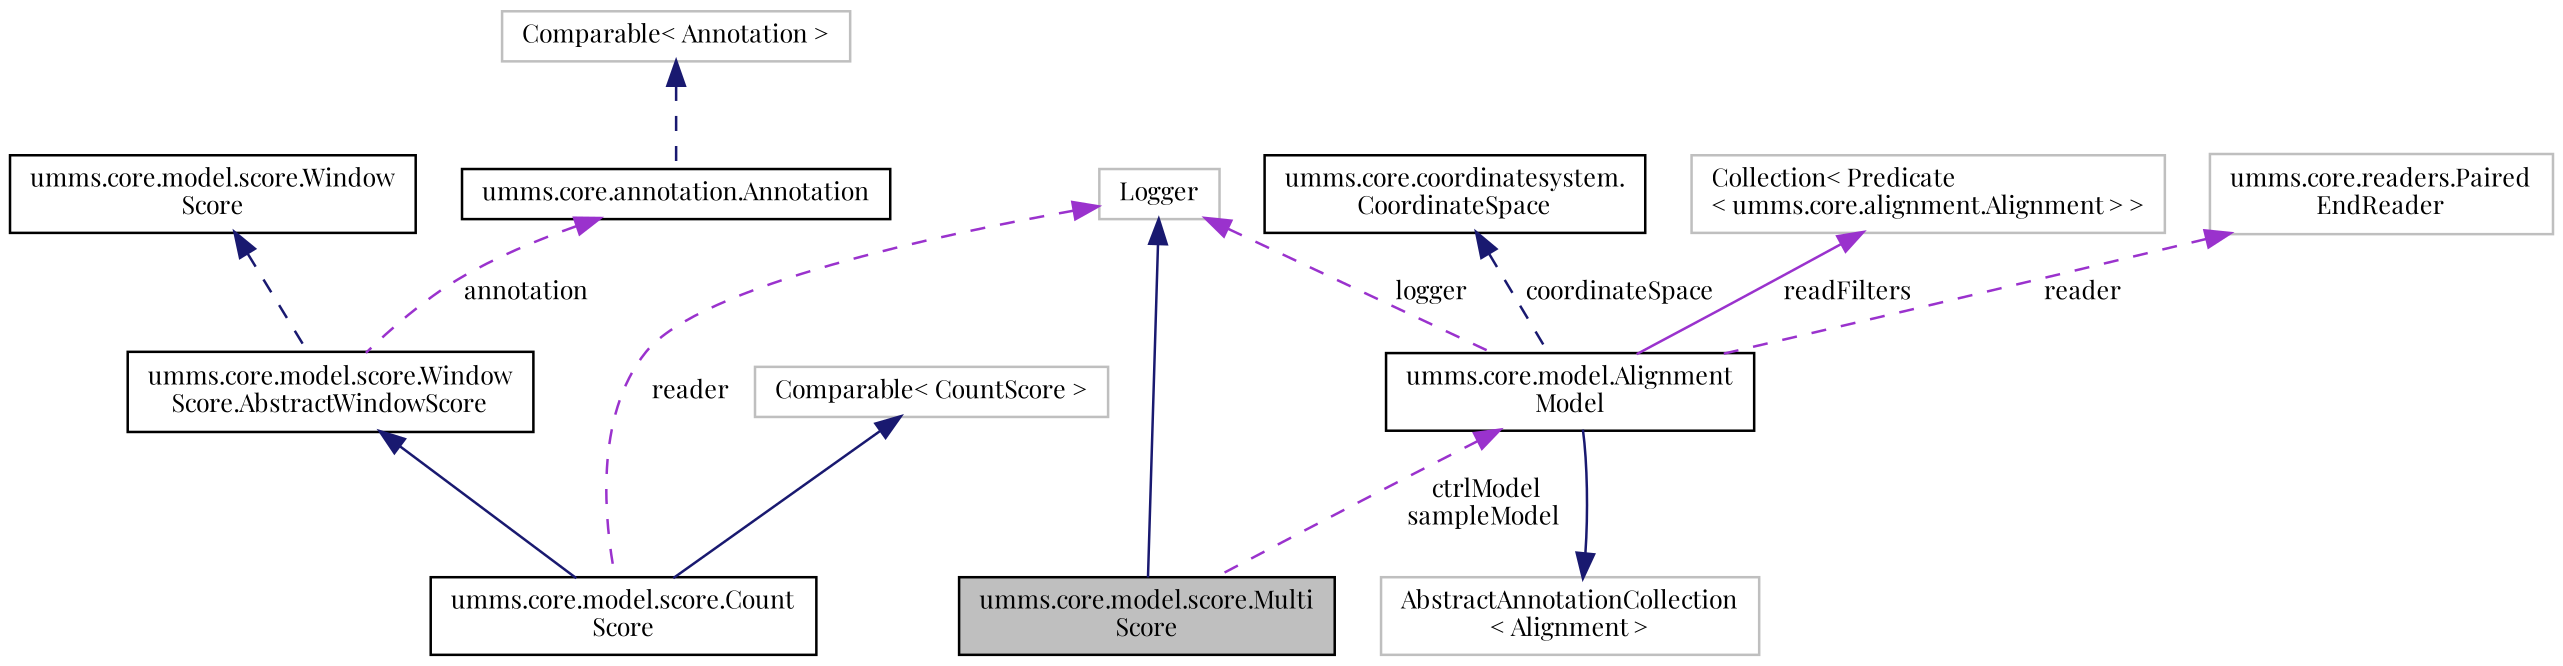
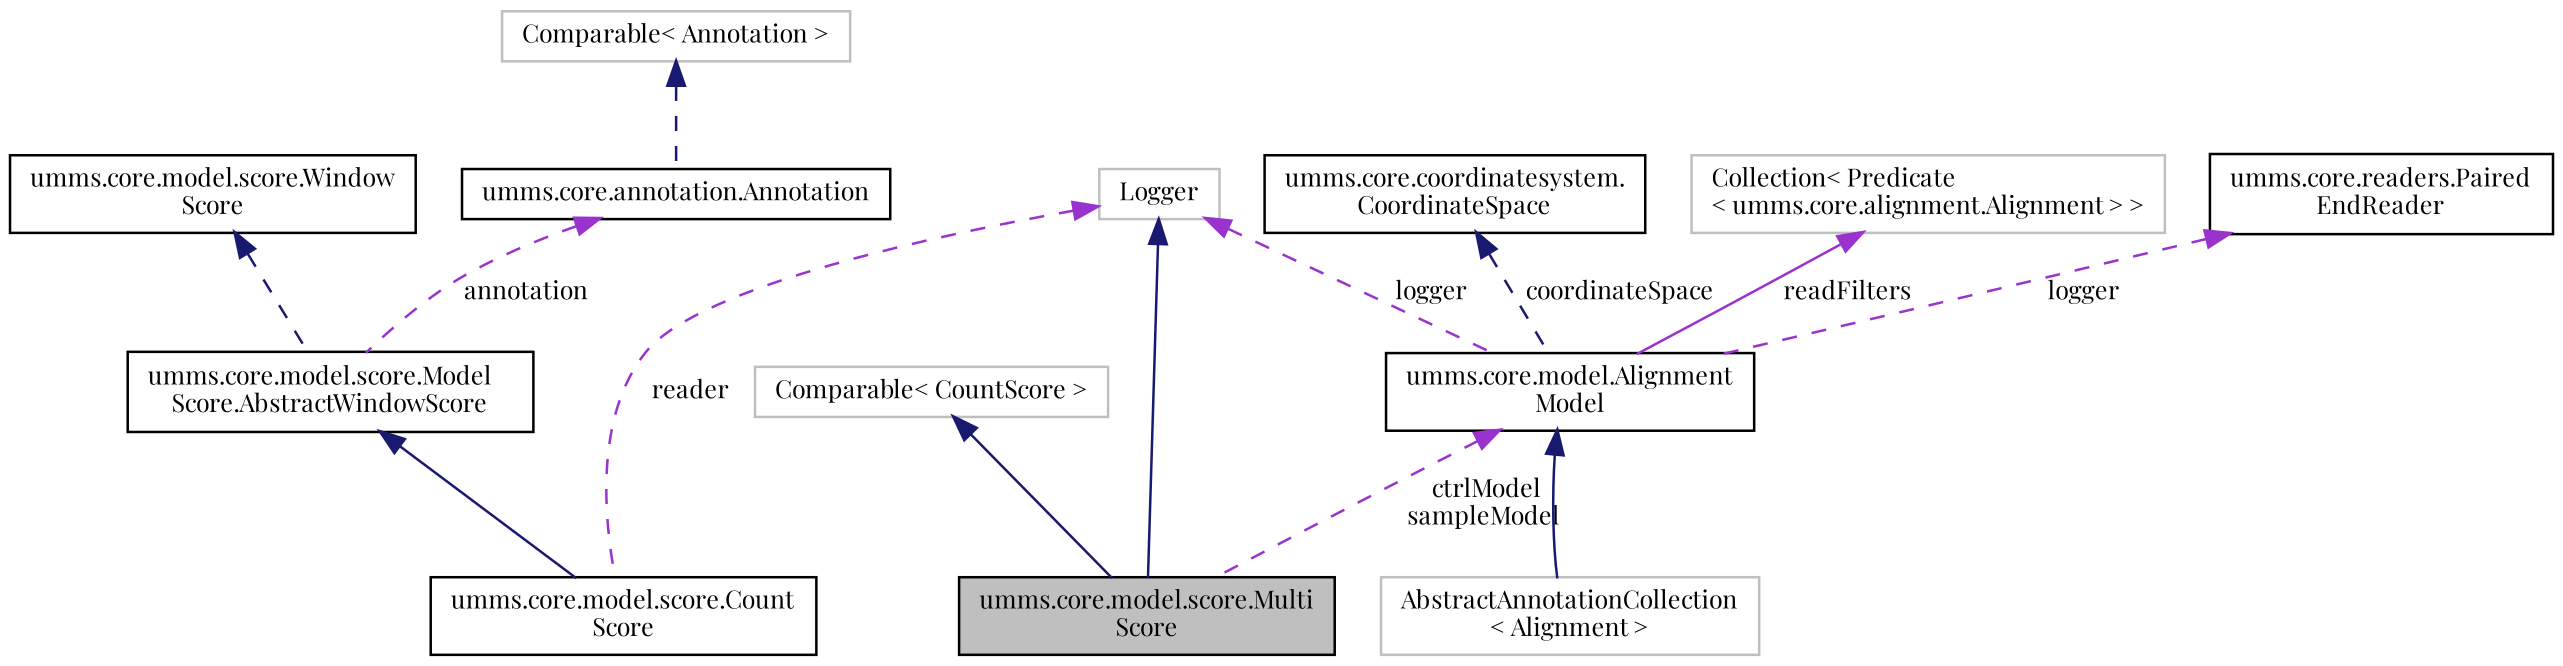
(2381, 194) -> (2381, 194)
(2081, 293) -> (2081, 293)
(331, 392) -> (331, 392)
(1587, 491) -> (1553, 517)
(777, 505) -> (1041, 506)
